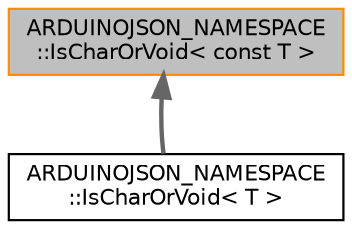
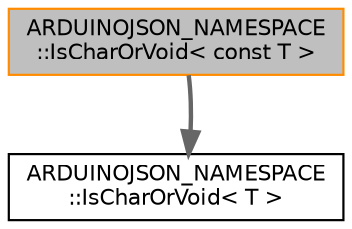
(161, 126) -> (191, 104)
